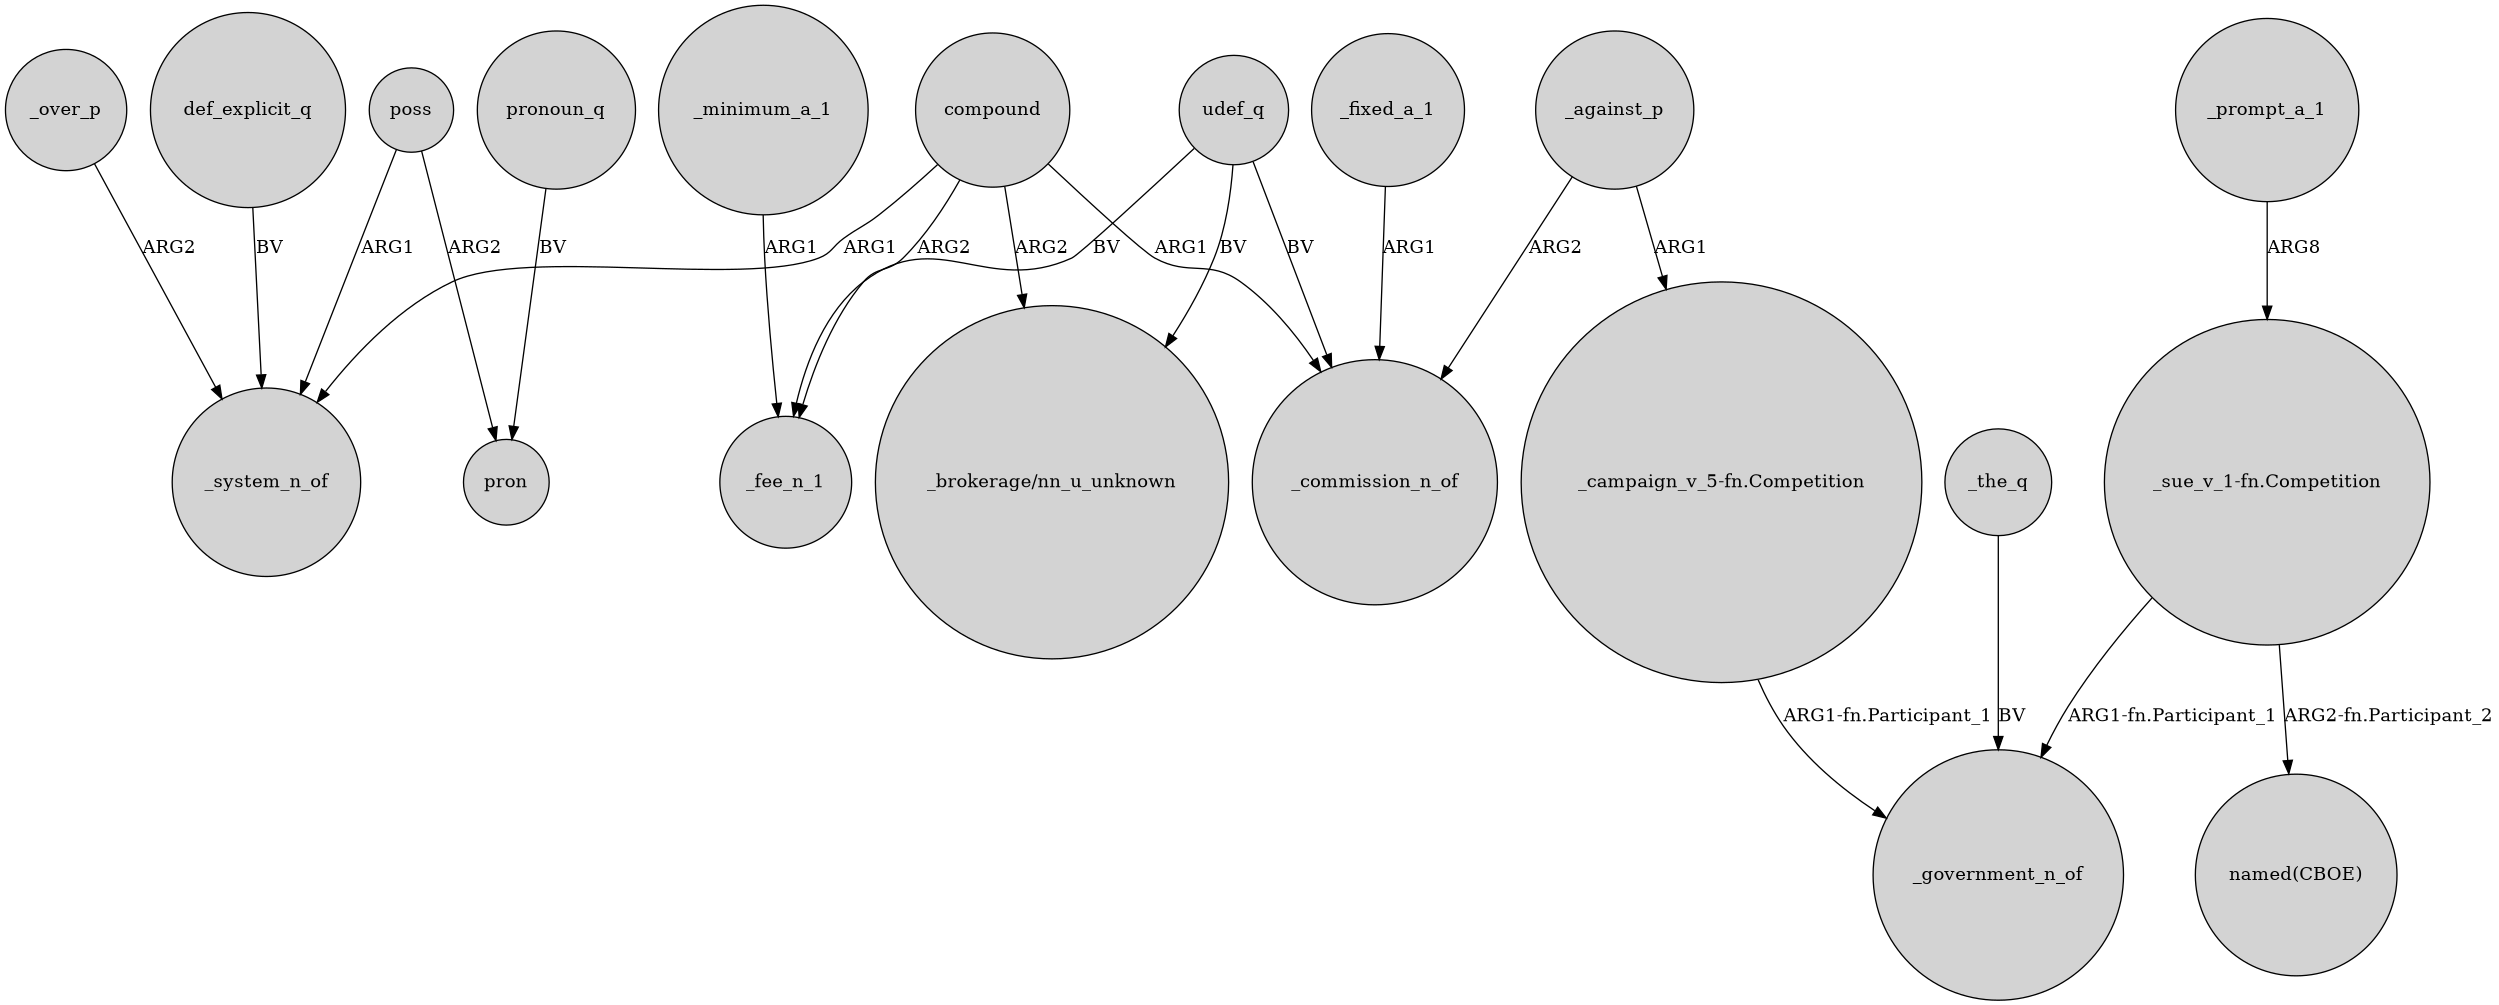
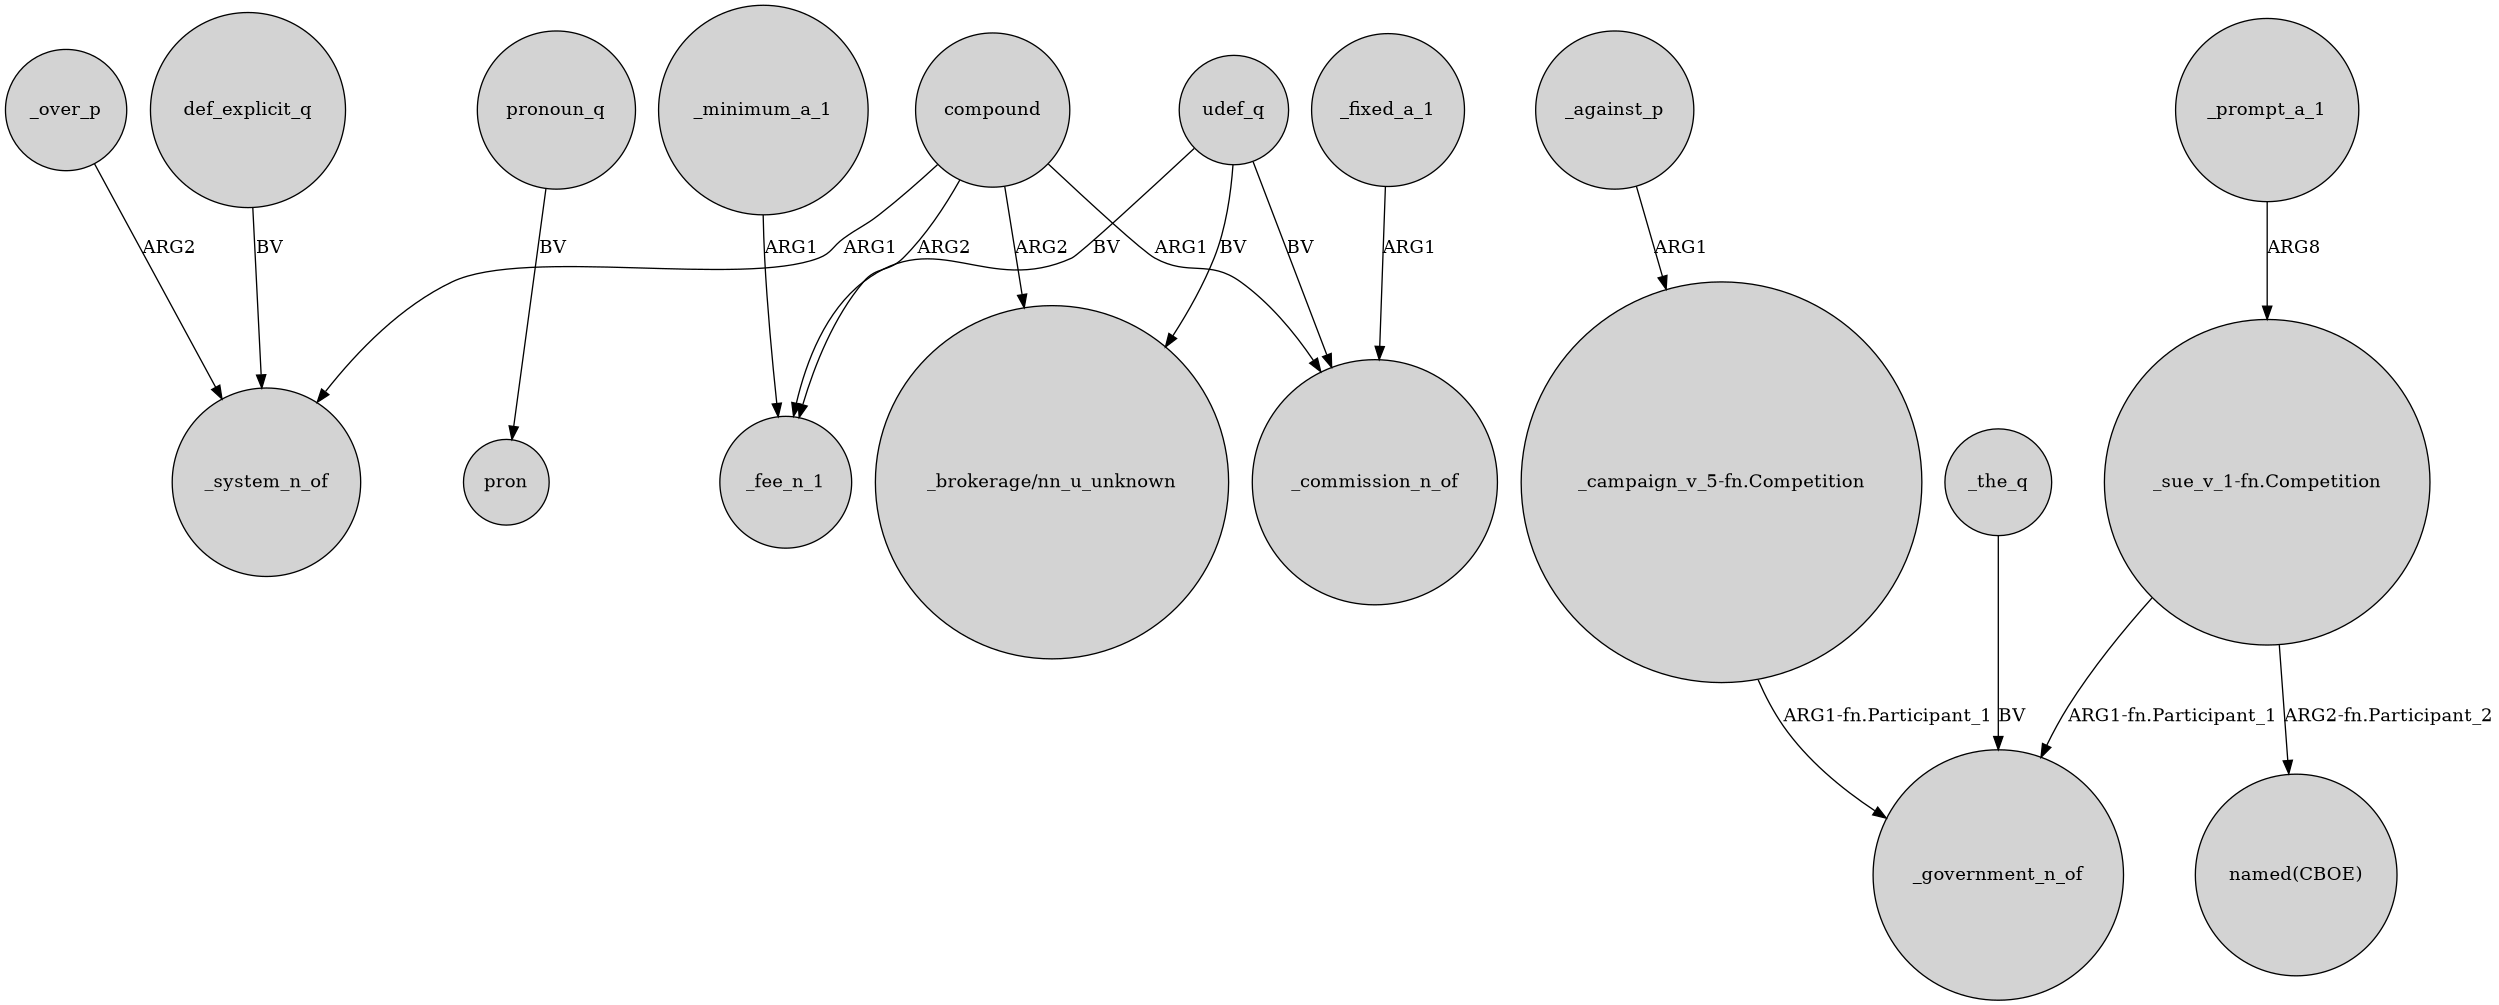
(411, 110) -> none
(1510, 272) -> none
